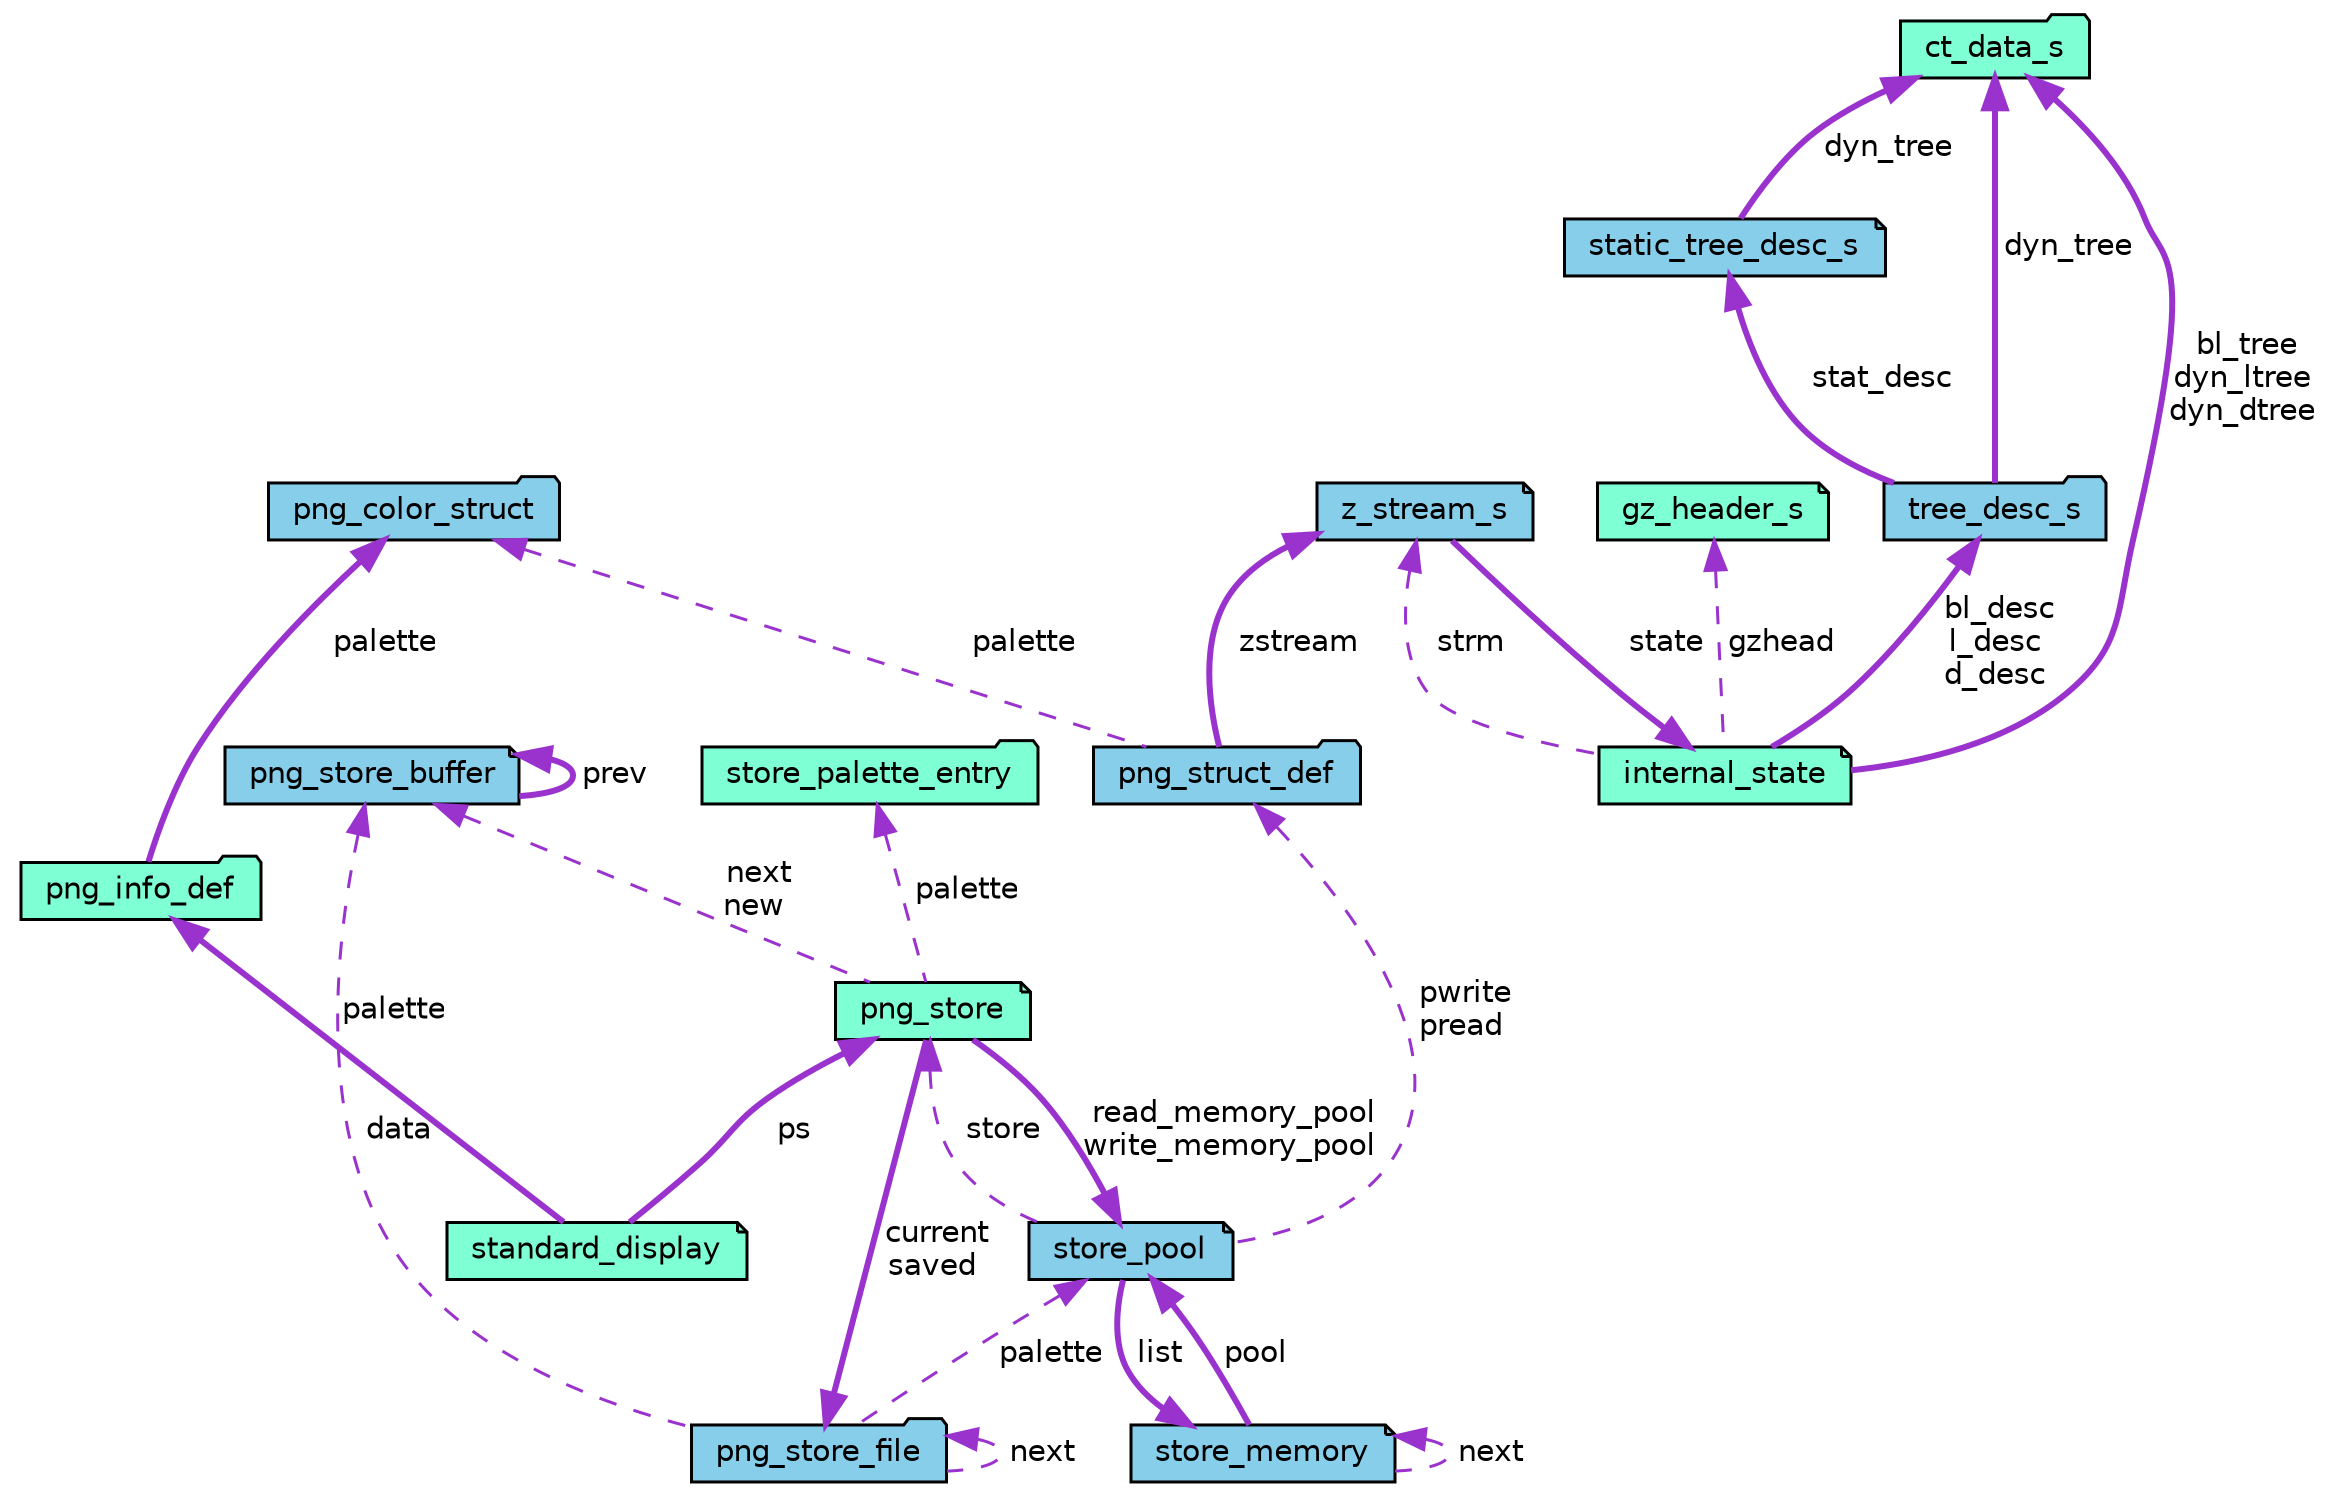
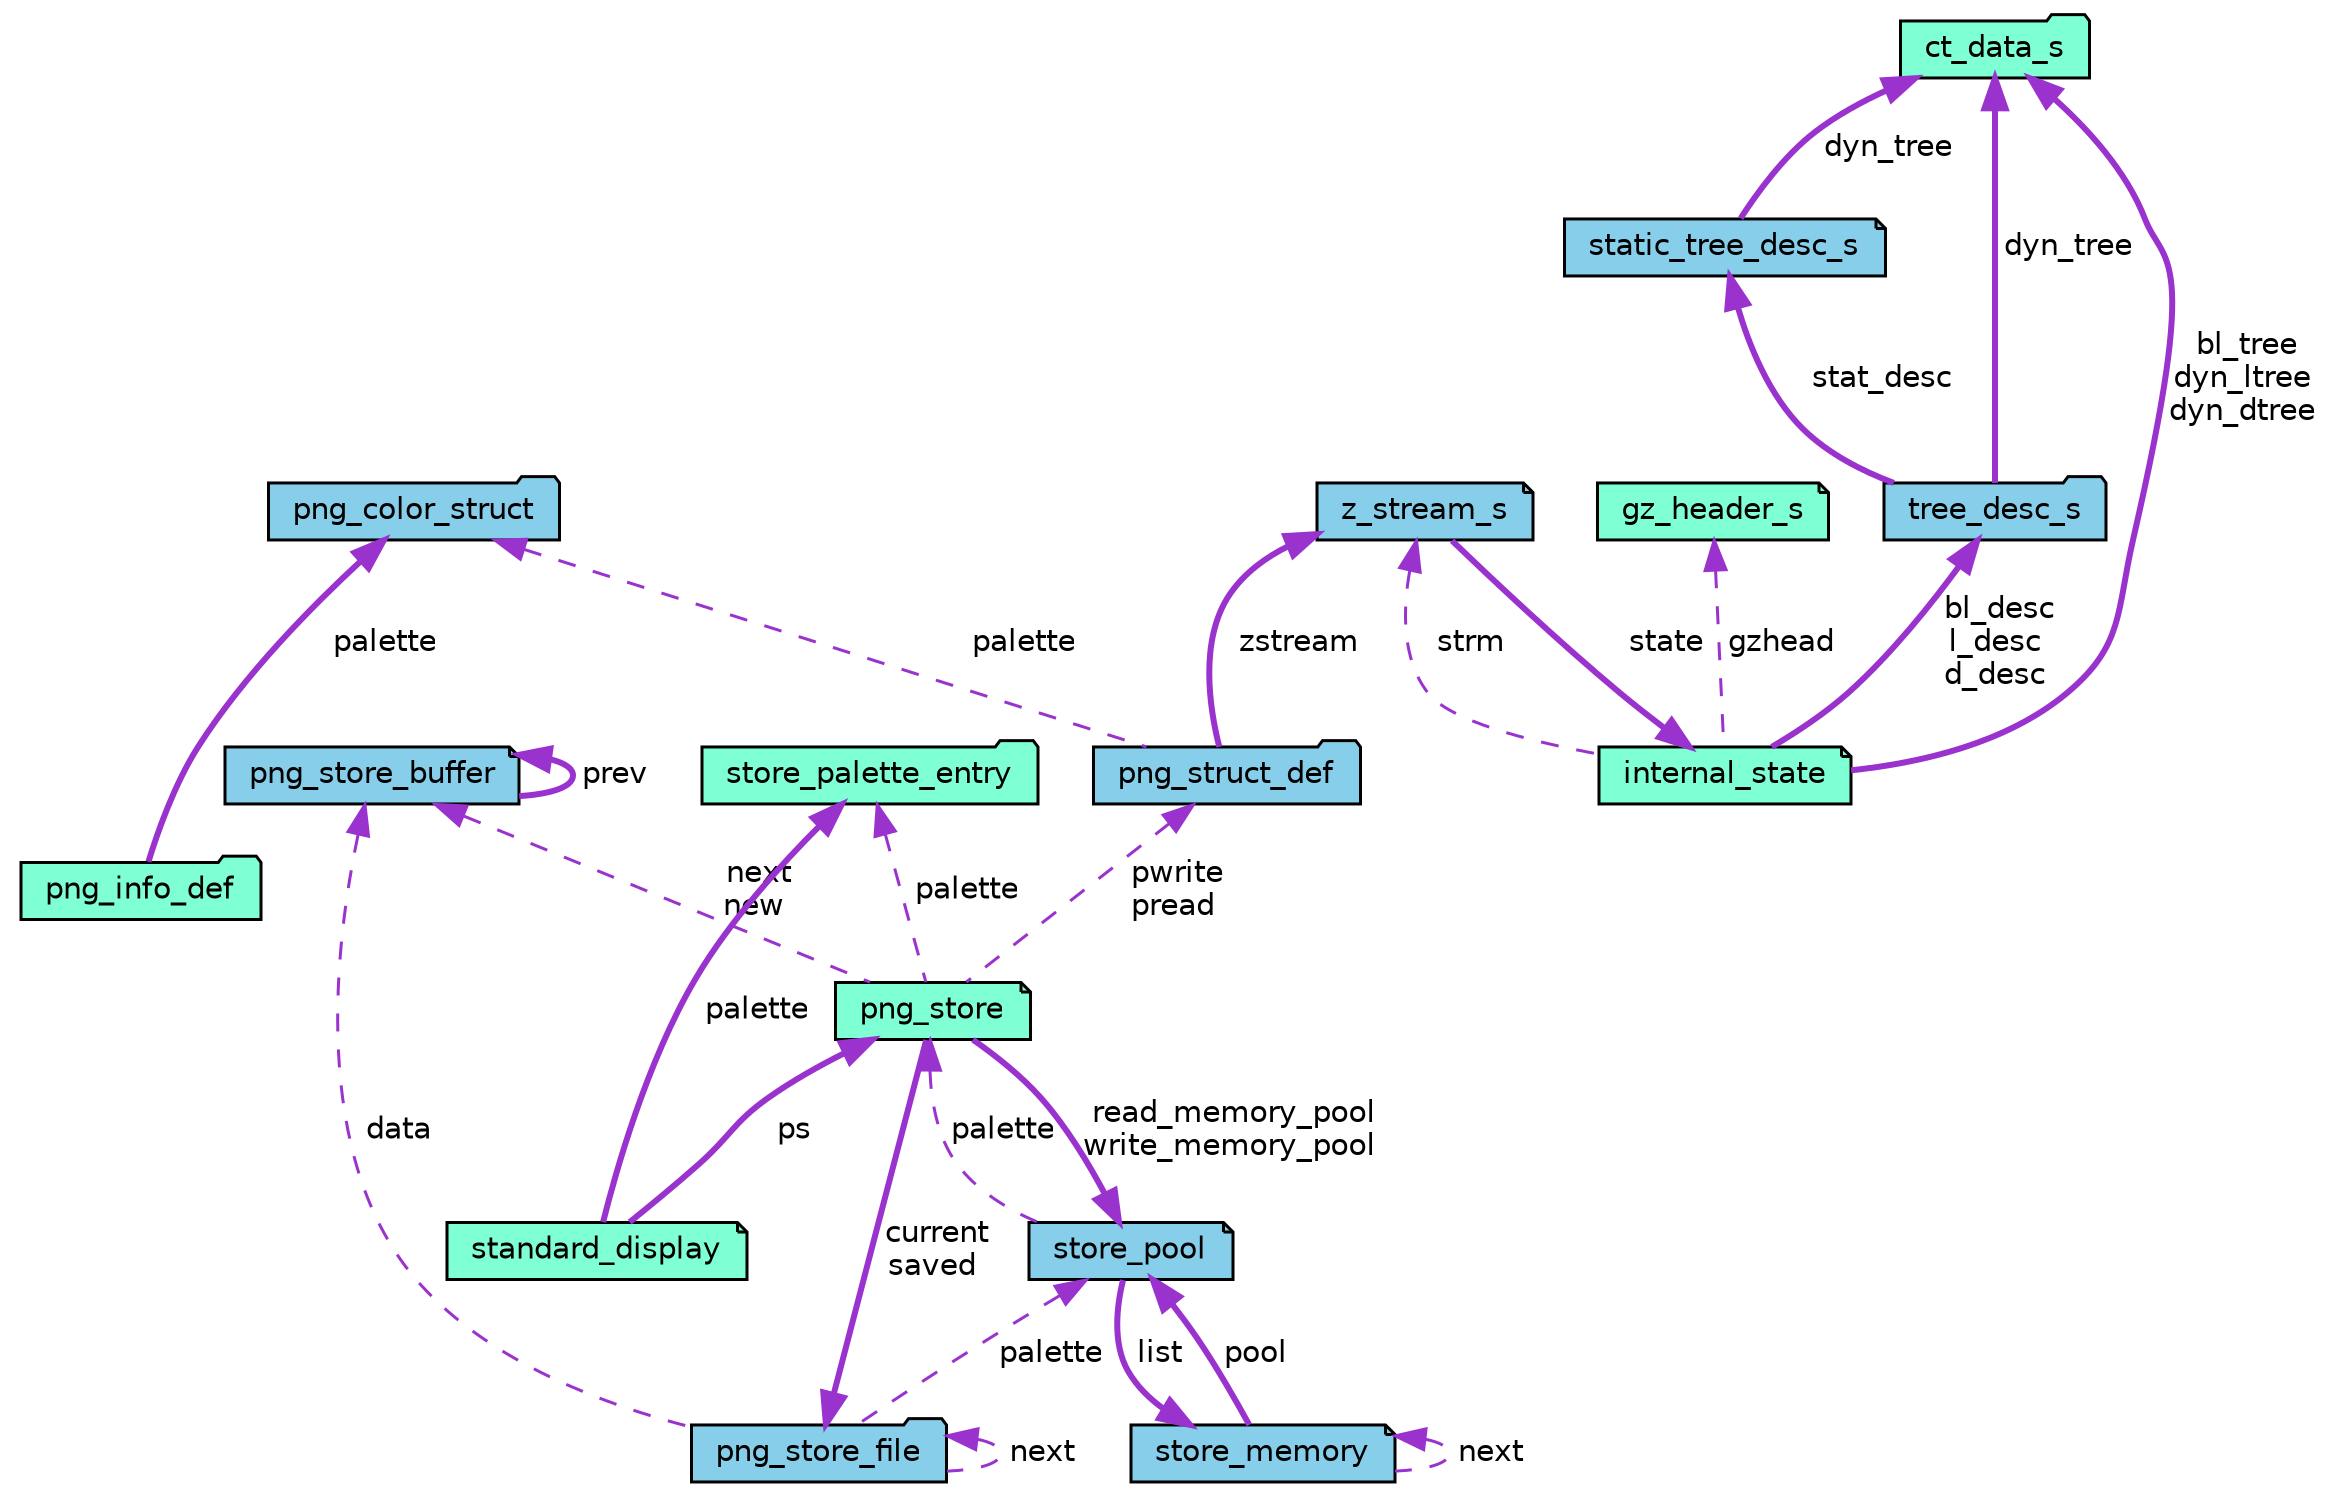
(1413, 1067) -> (1068, 903)
(382, 1081) -> (680, 1007)
(999, 1131) -> (999, 1131)
